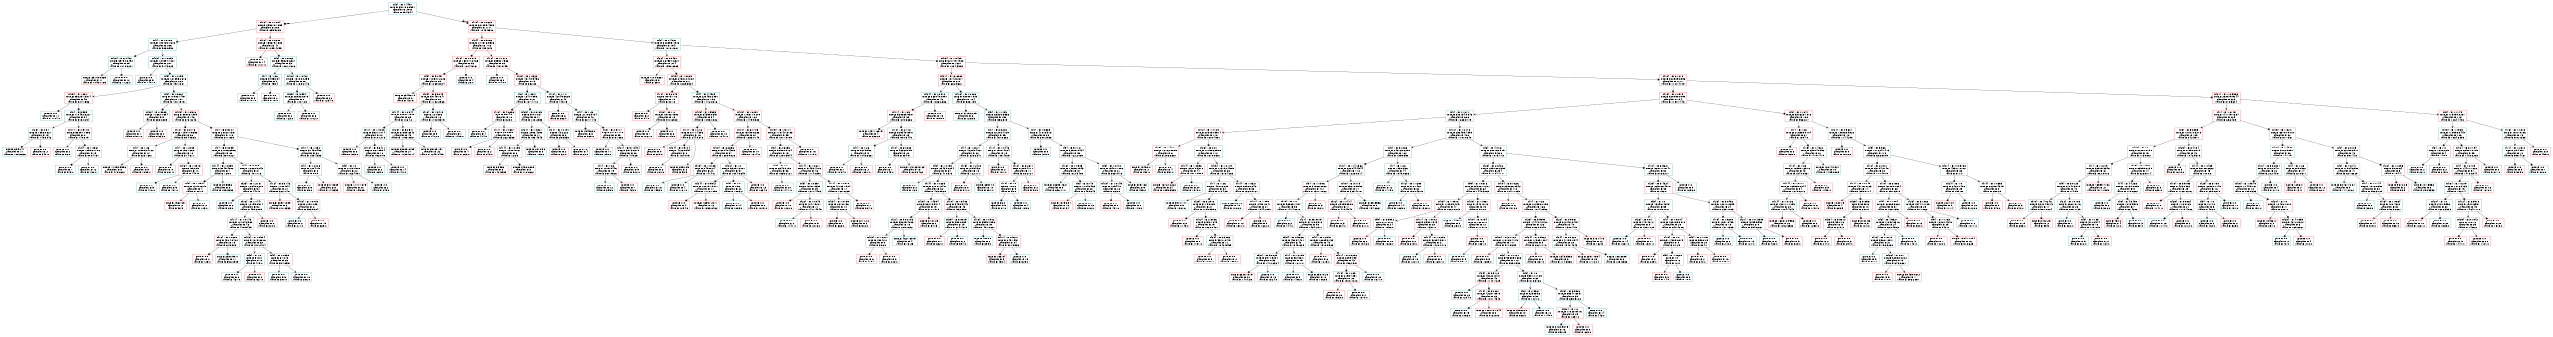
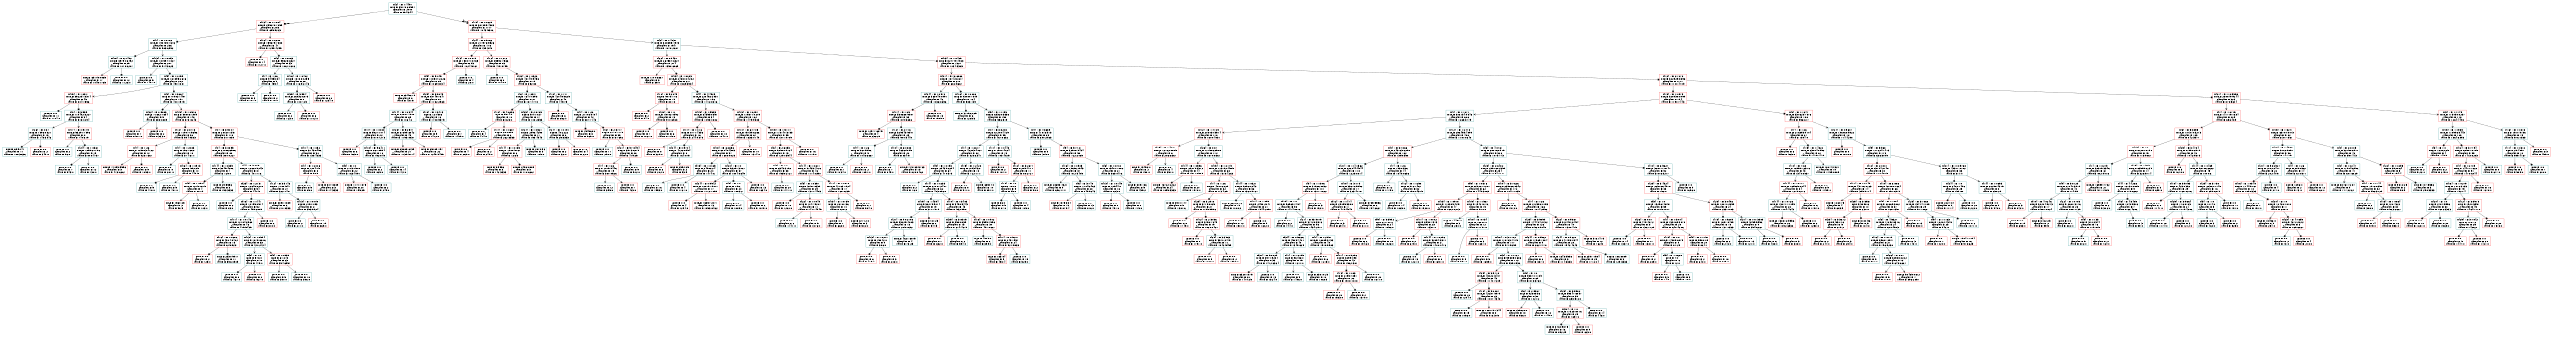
(430, 134) -> (430, 134)
(695, 153) -> (680, 160)
(2114, 223) -> none
(1468, 250) -> (1462, 240)
